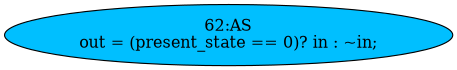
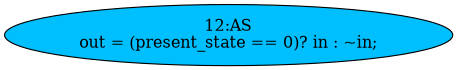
(229, 35) -> (229, 35)
